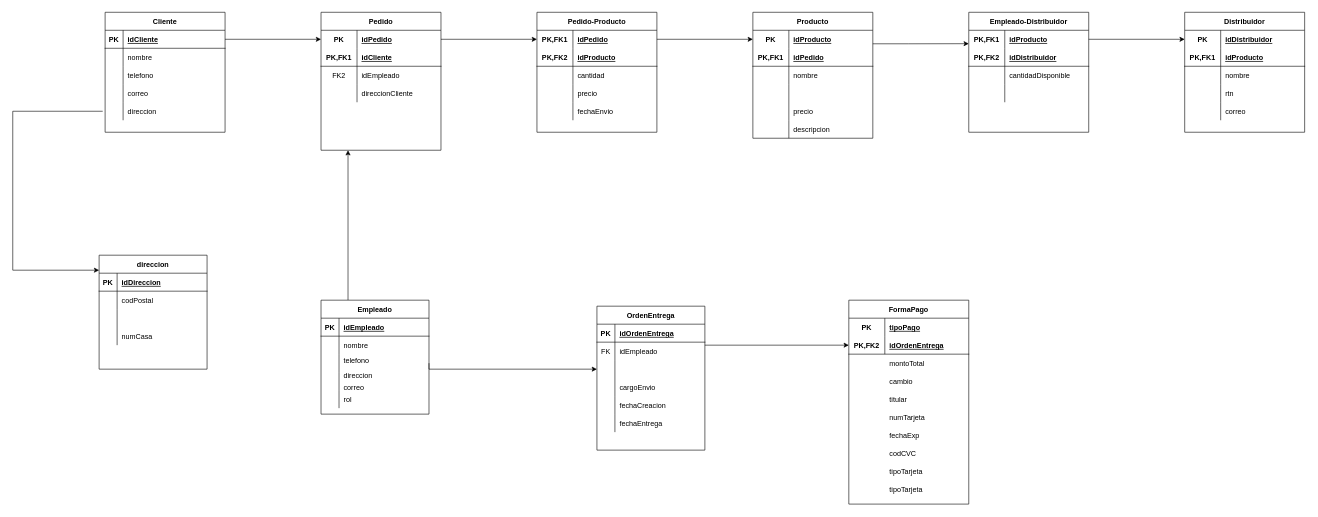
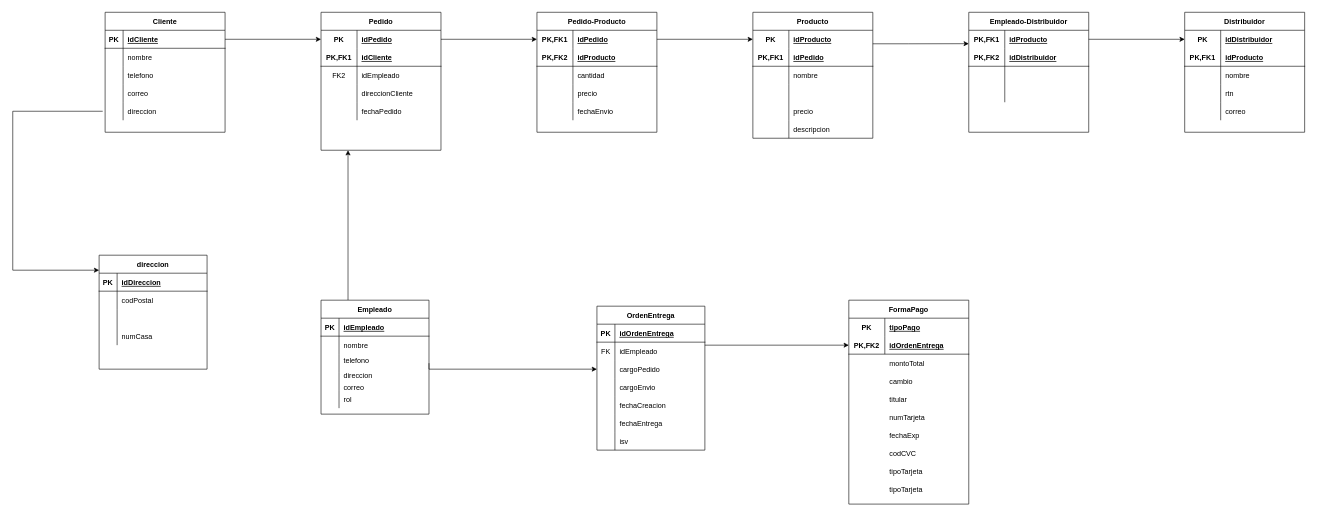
(1047, 75) -> none
none -> (399, 111)
none -> (660, 369)
none -> (660, 441)
